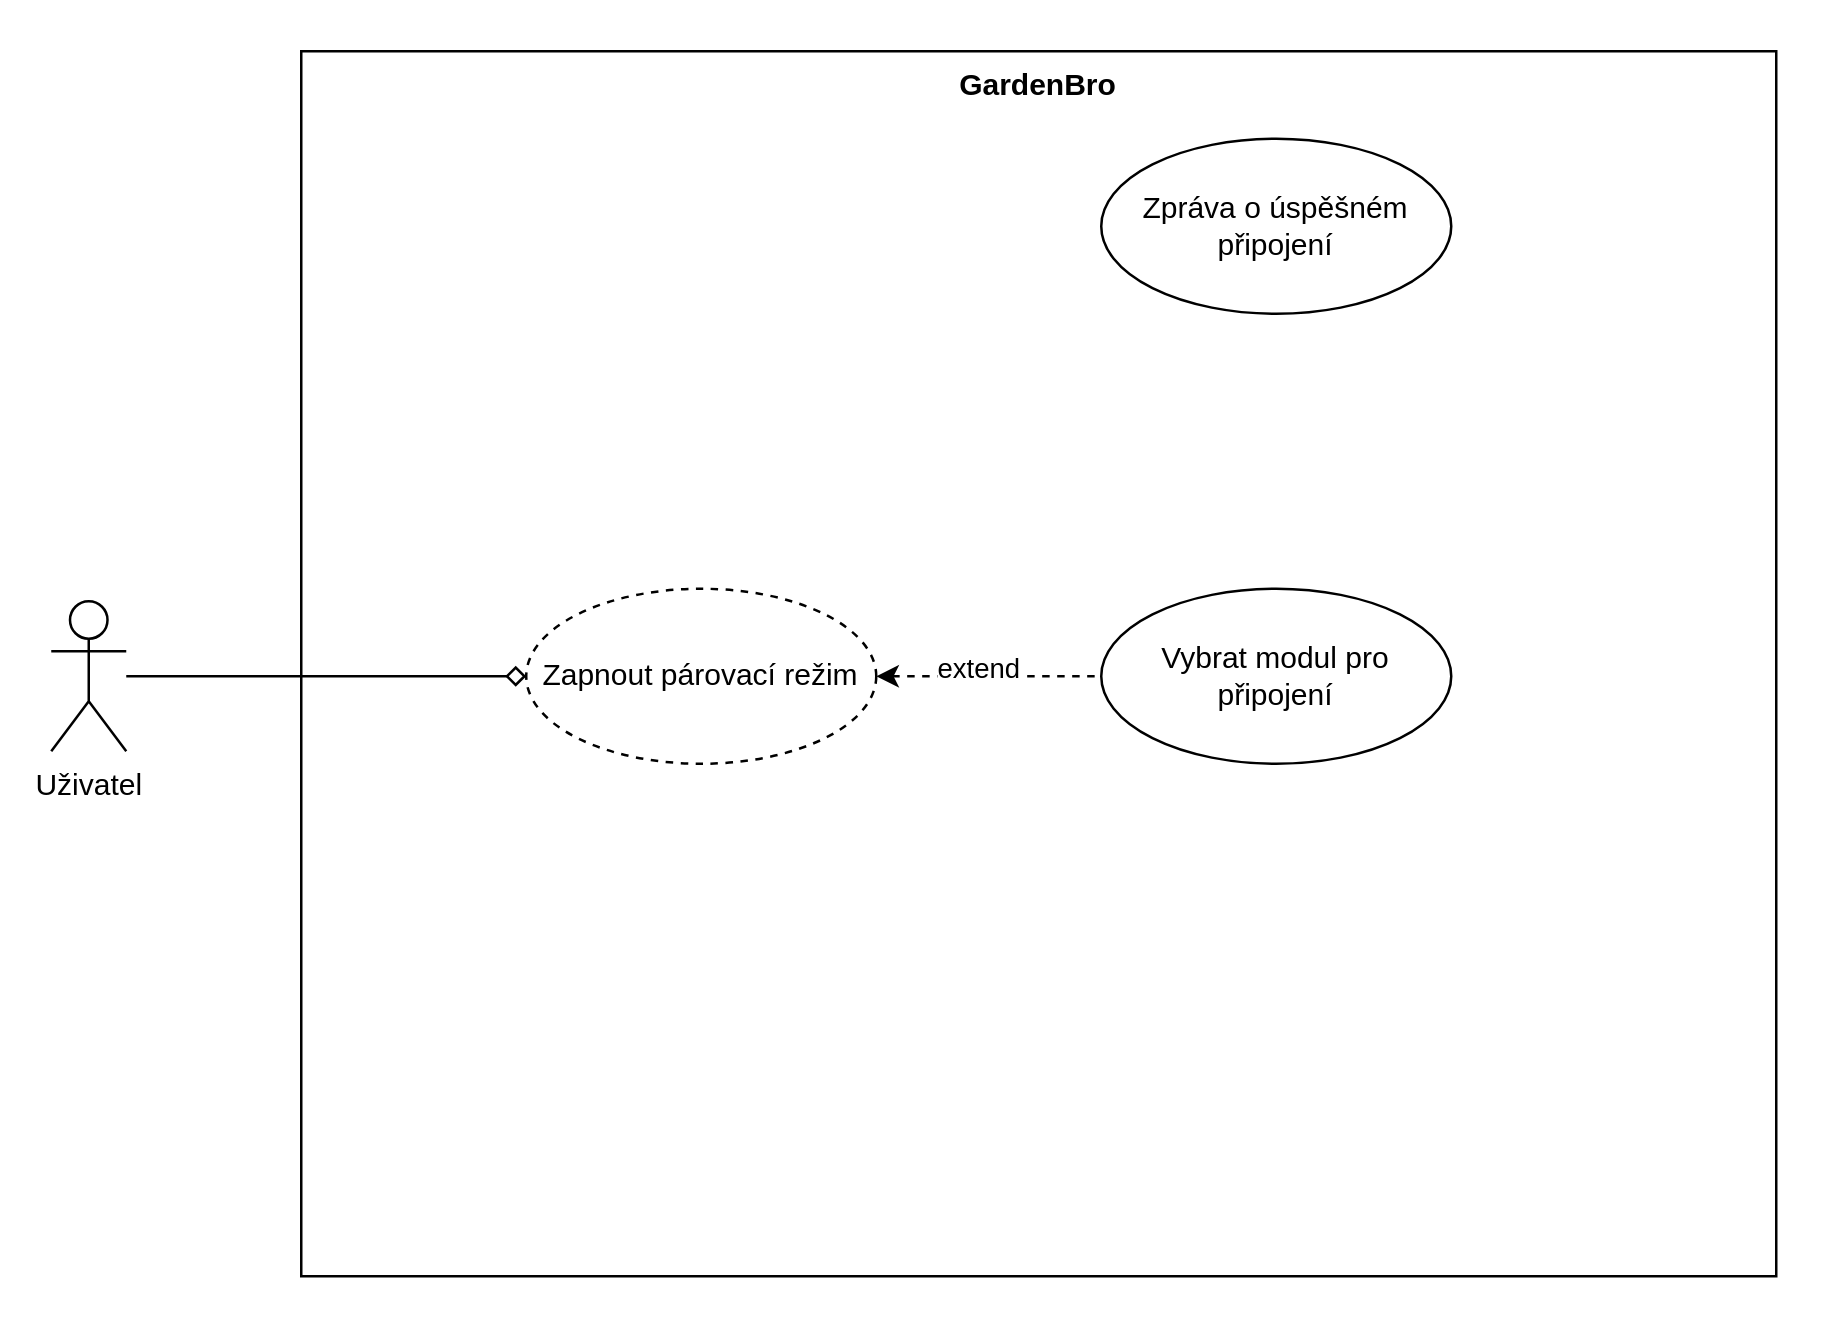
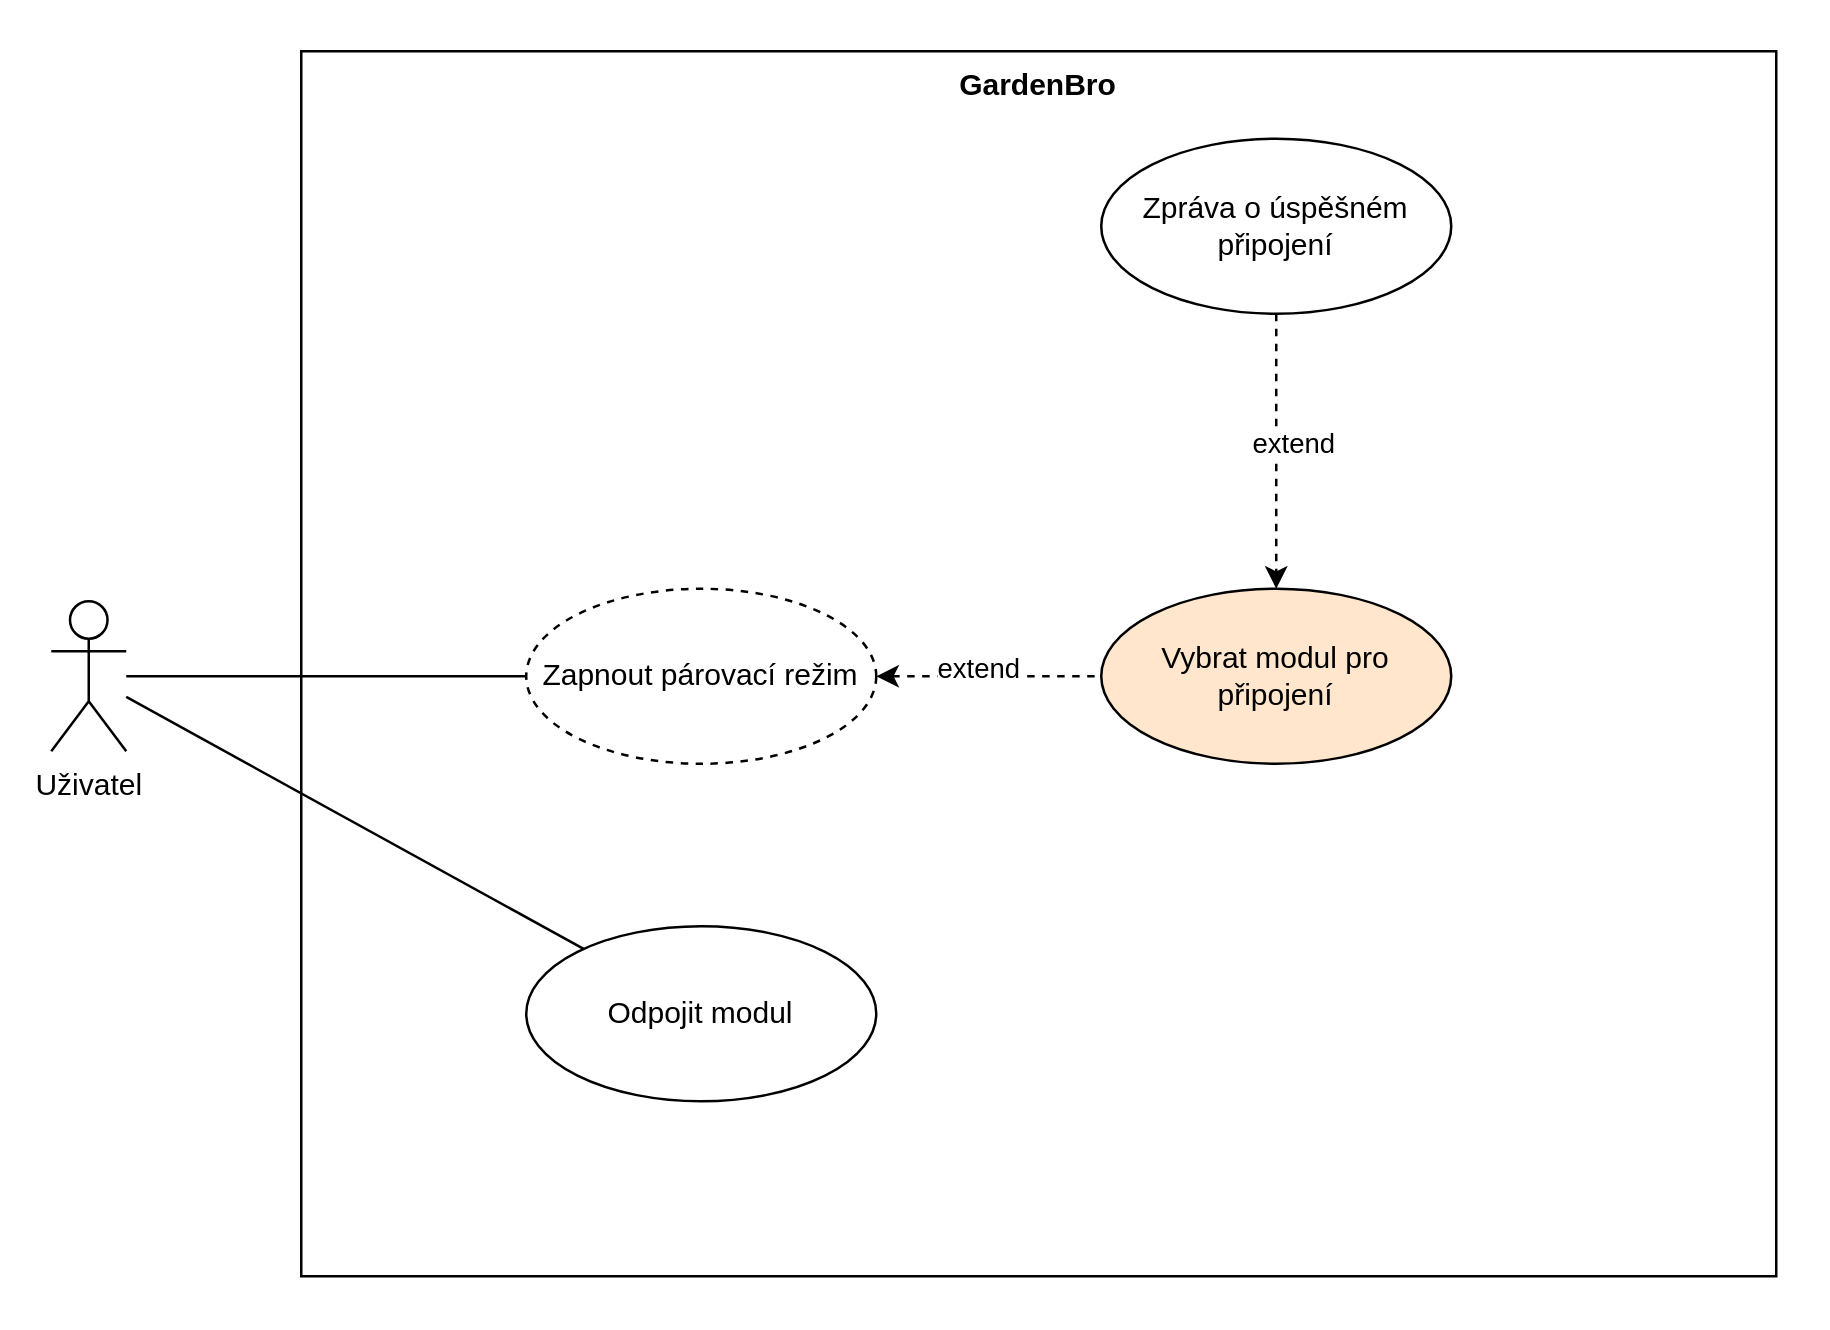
none -> (1276, 372)
(506, 676) -> (515, 676)
(1276, 676) -> (1276, 676)
none -> (355, 823)
none -> (701, 1014)
